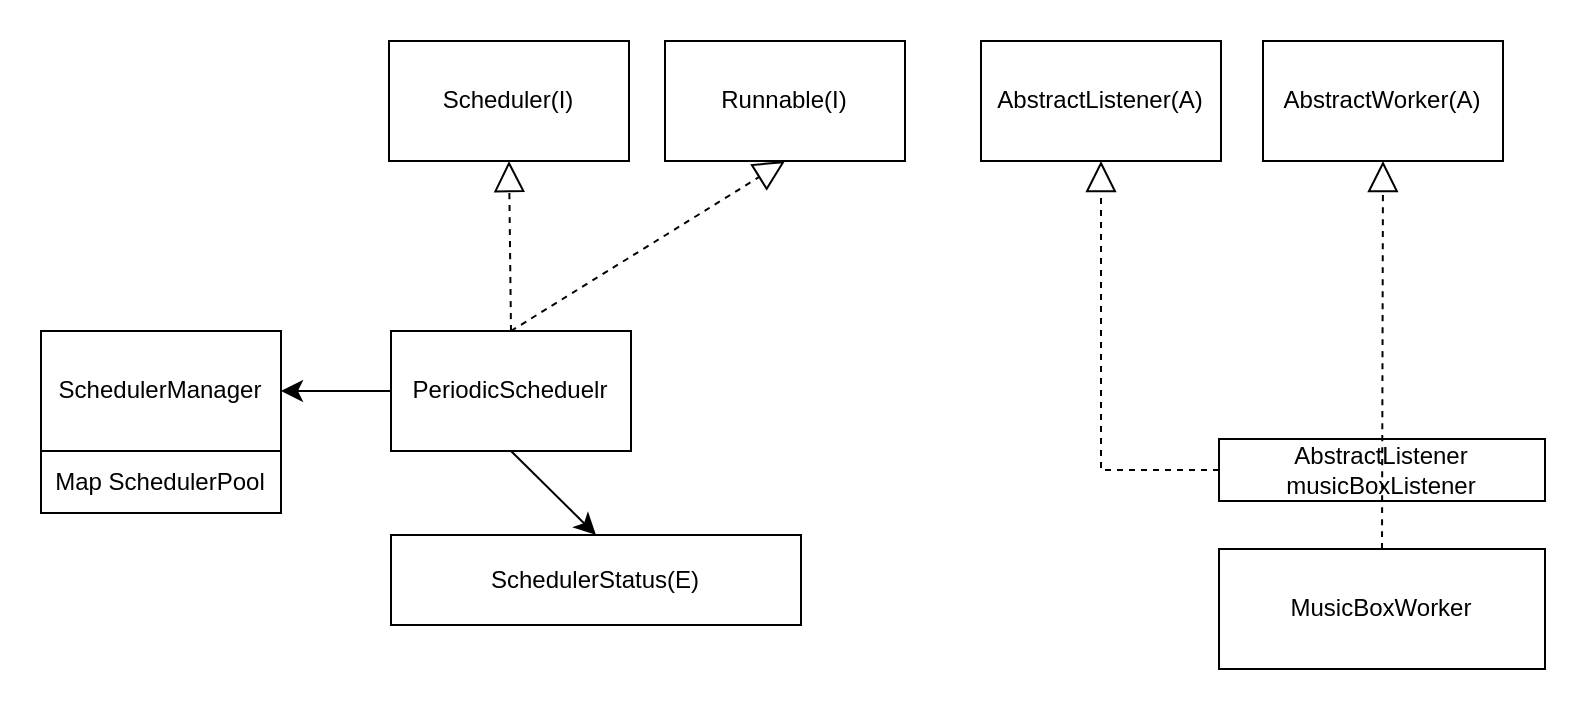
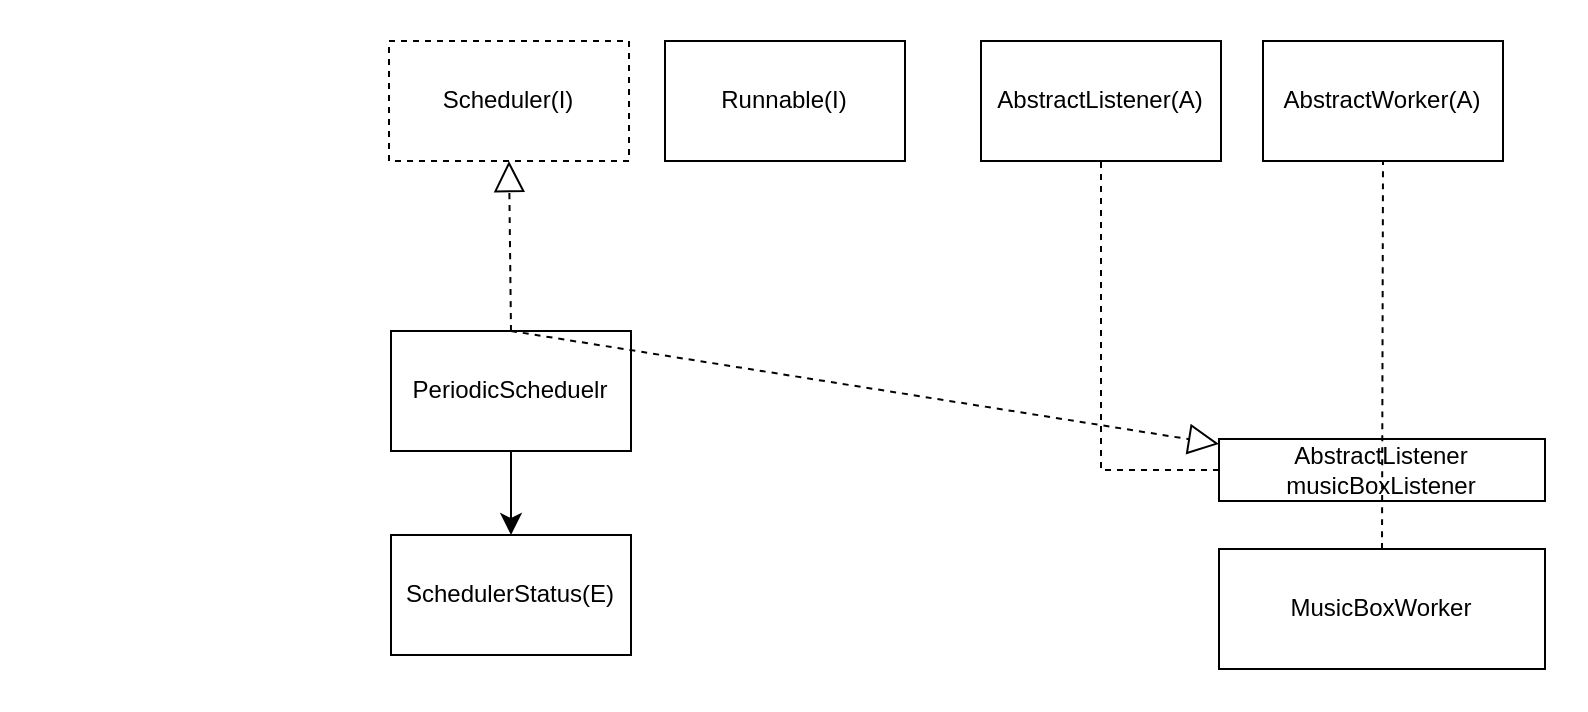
(509, 101) -> (509, 101)
(1101, 192) -> (1101, 178)
(1383, 192) -> (1383, 178)
(636, 253) -> (850, 385)
(161, 391) -> none
(343, 391) -> none
(161, 482) -> none
(596, 580) -> (511, 595)
